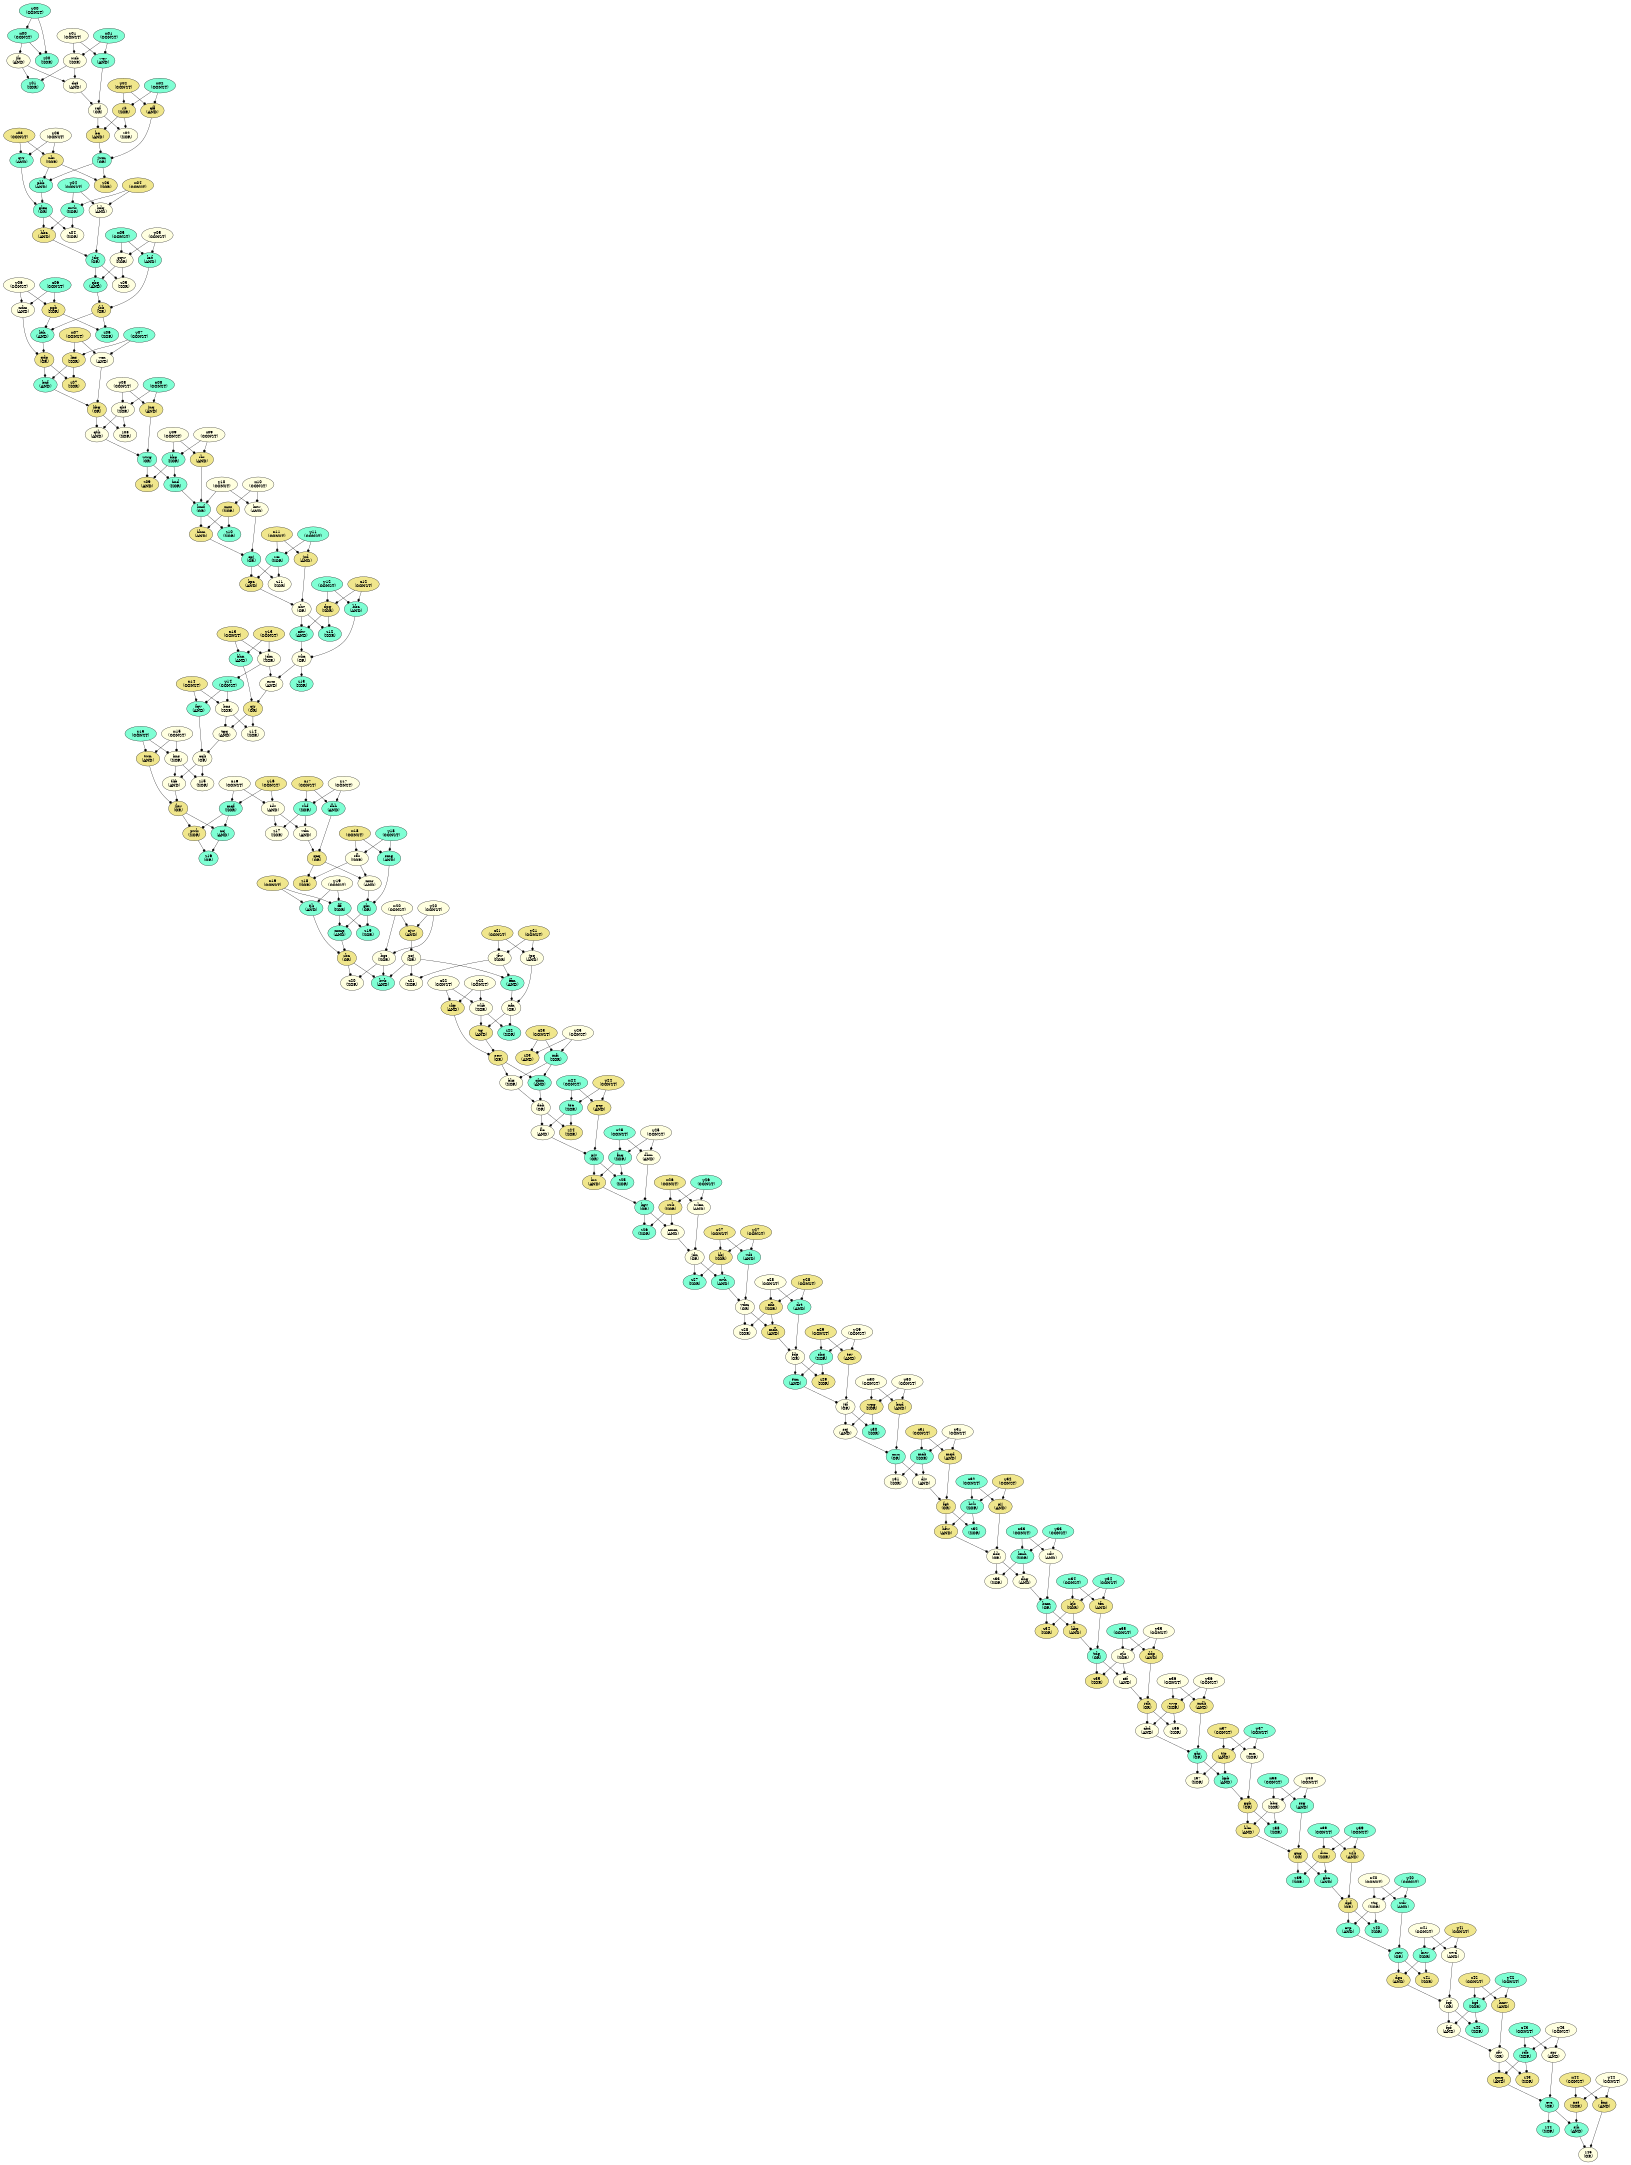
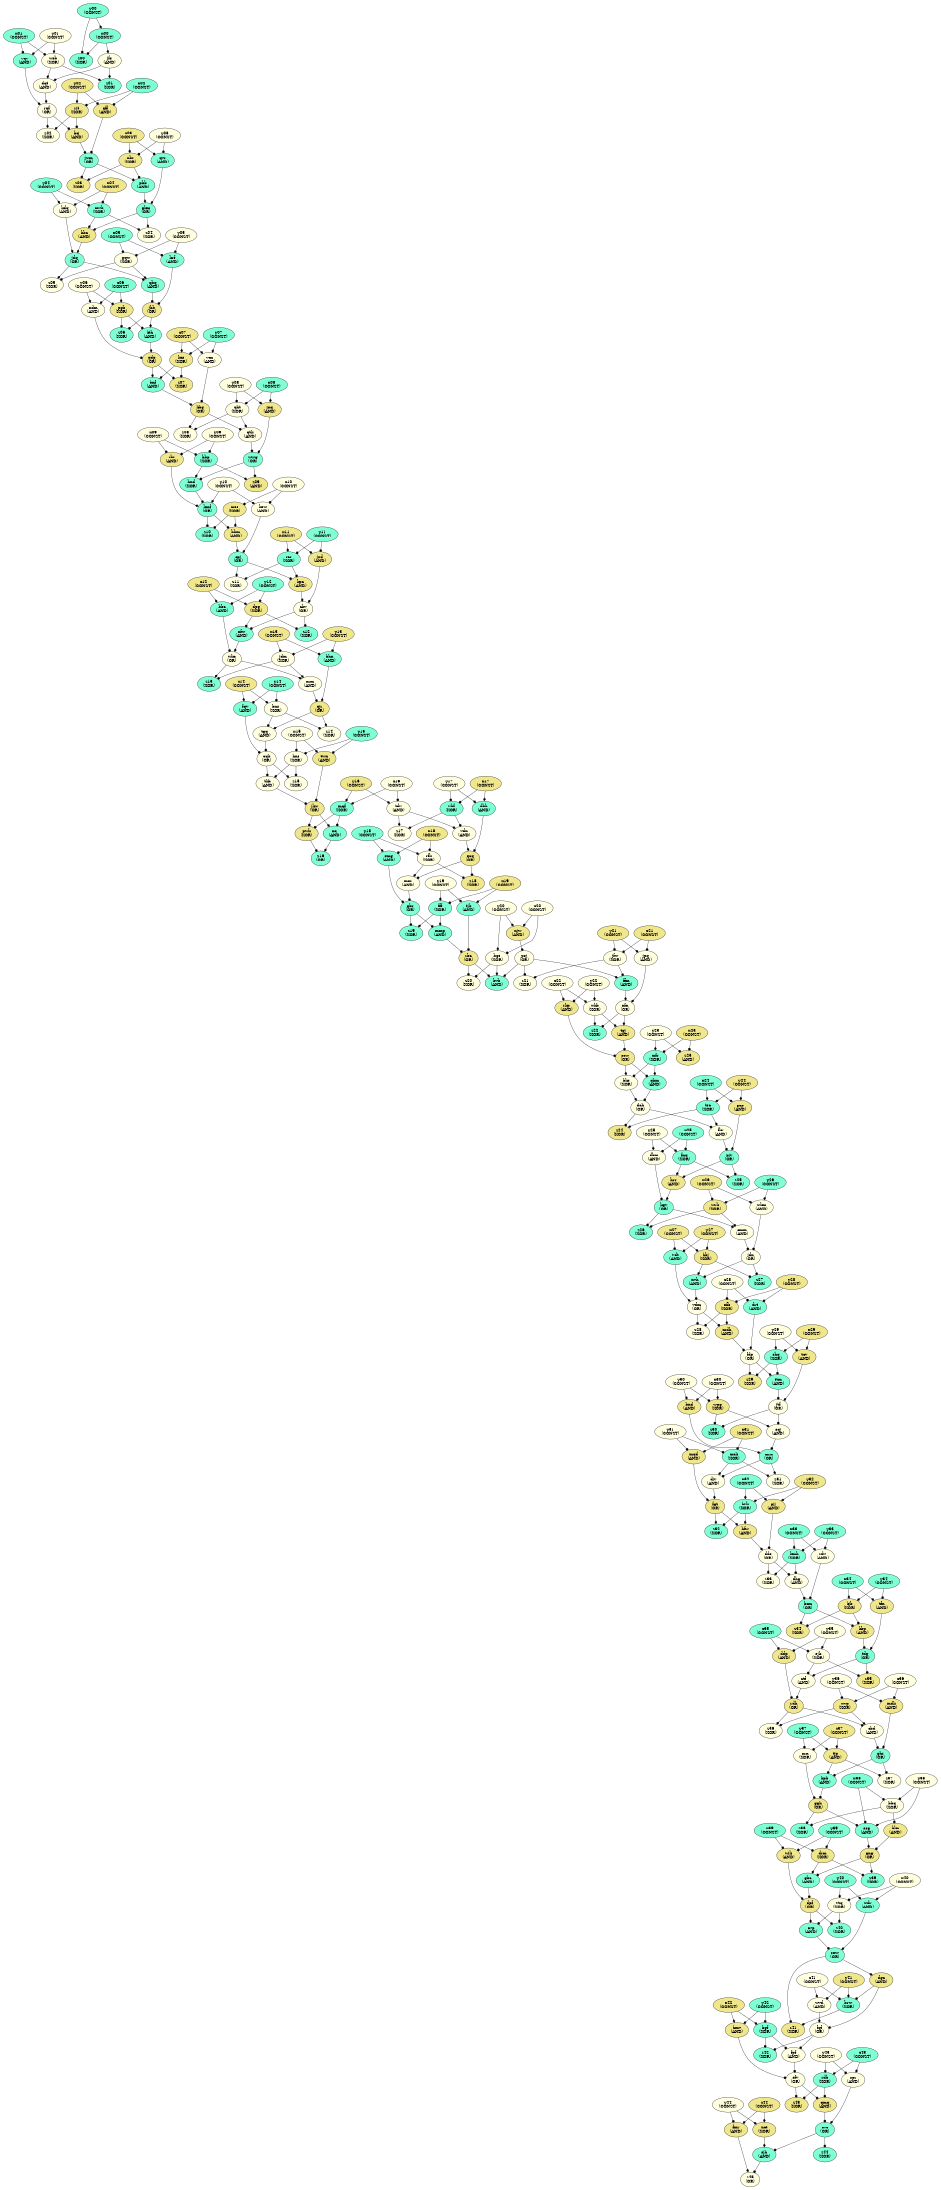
(250, 670) -> (246, 669)
(1248, 1817) -> (842, 1818)
(1414, 1966) -> (866, 1992)
